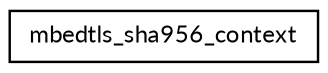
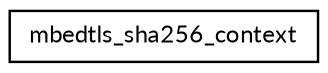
(164, 36) -> (164, 36)
